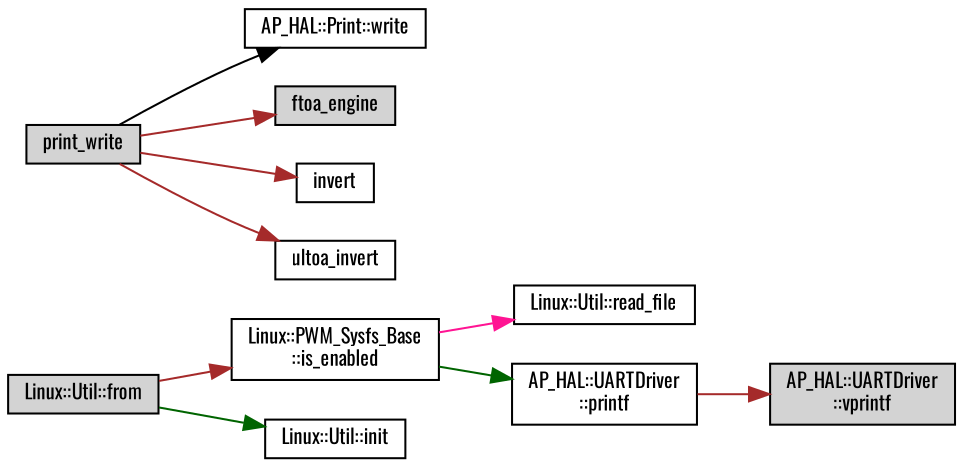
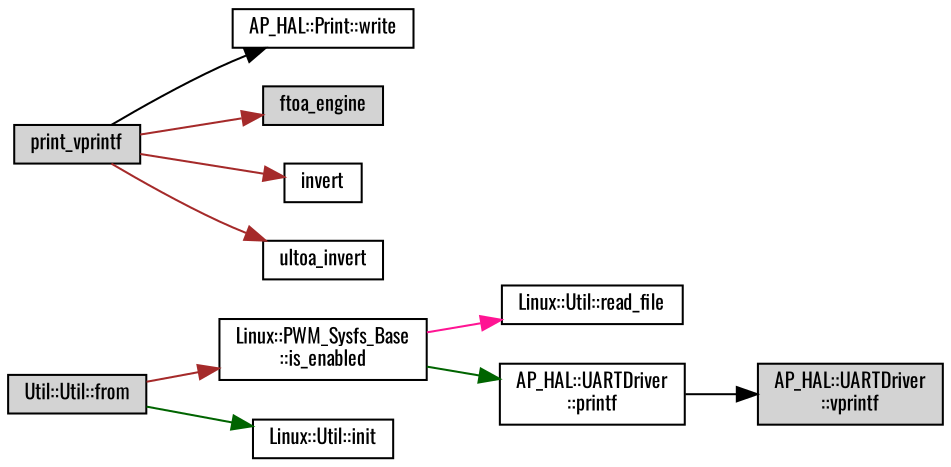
(83, 144) -> (77, 144)
(83, 394) -> (77, 394)
(723, 394) -> (711, 394)
